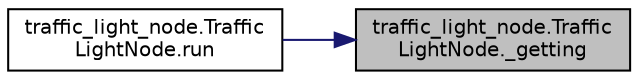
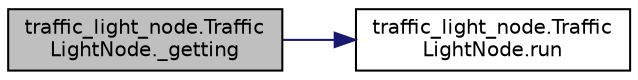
(309, 40) -> (309, 40)
